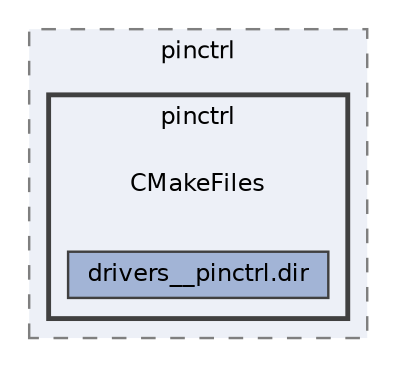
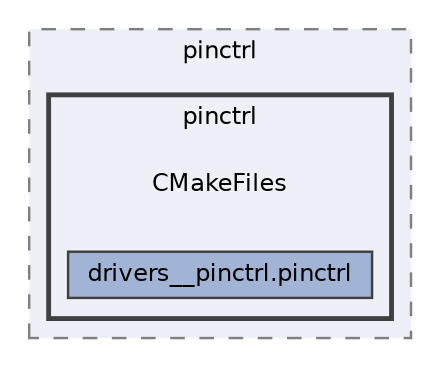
(198, 275) -> (220, 275)
